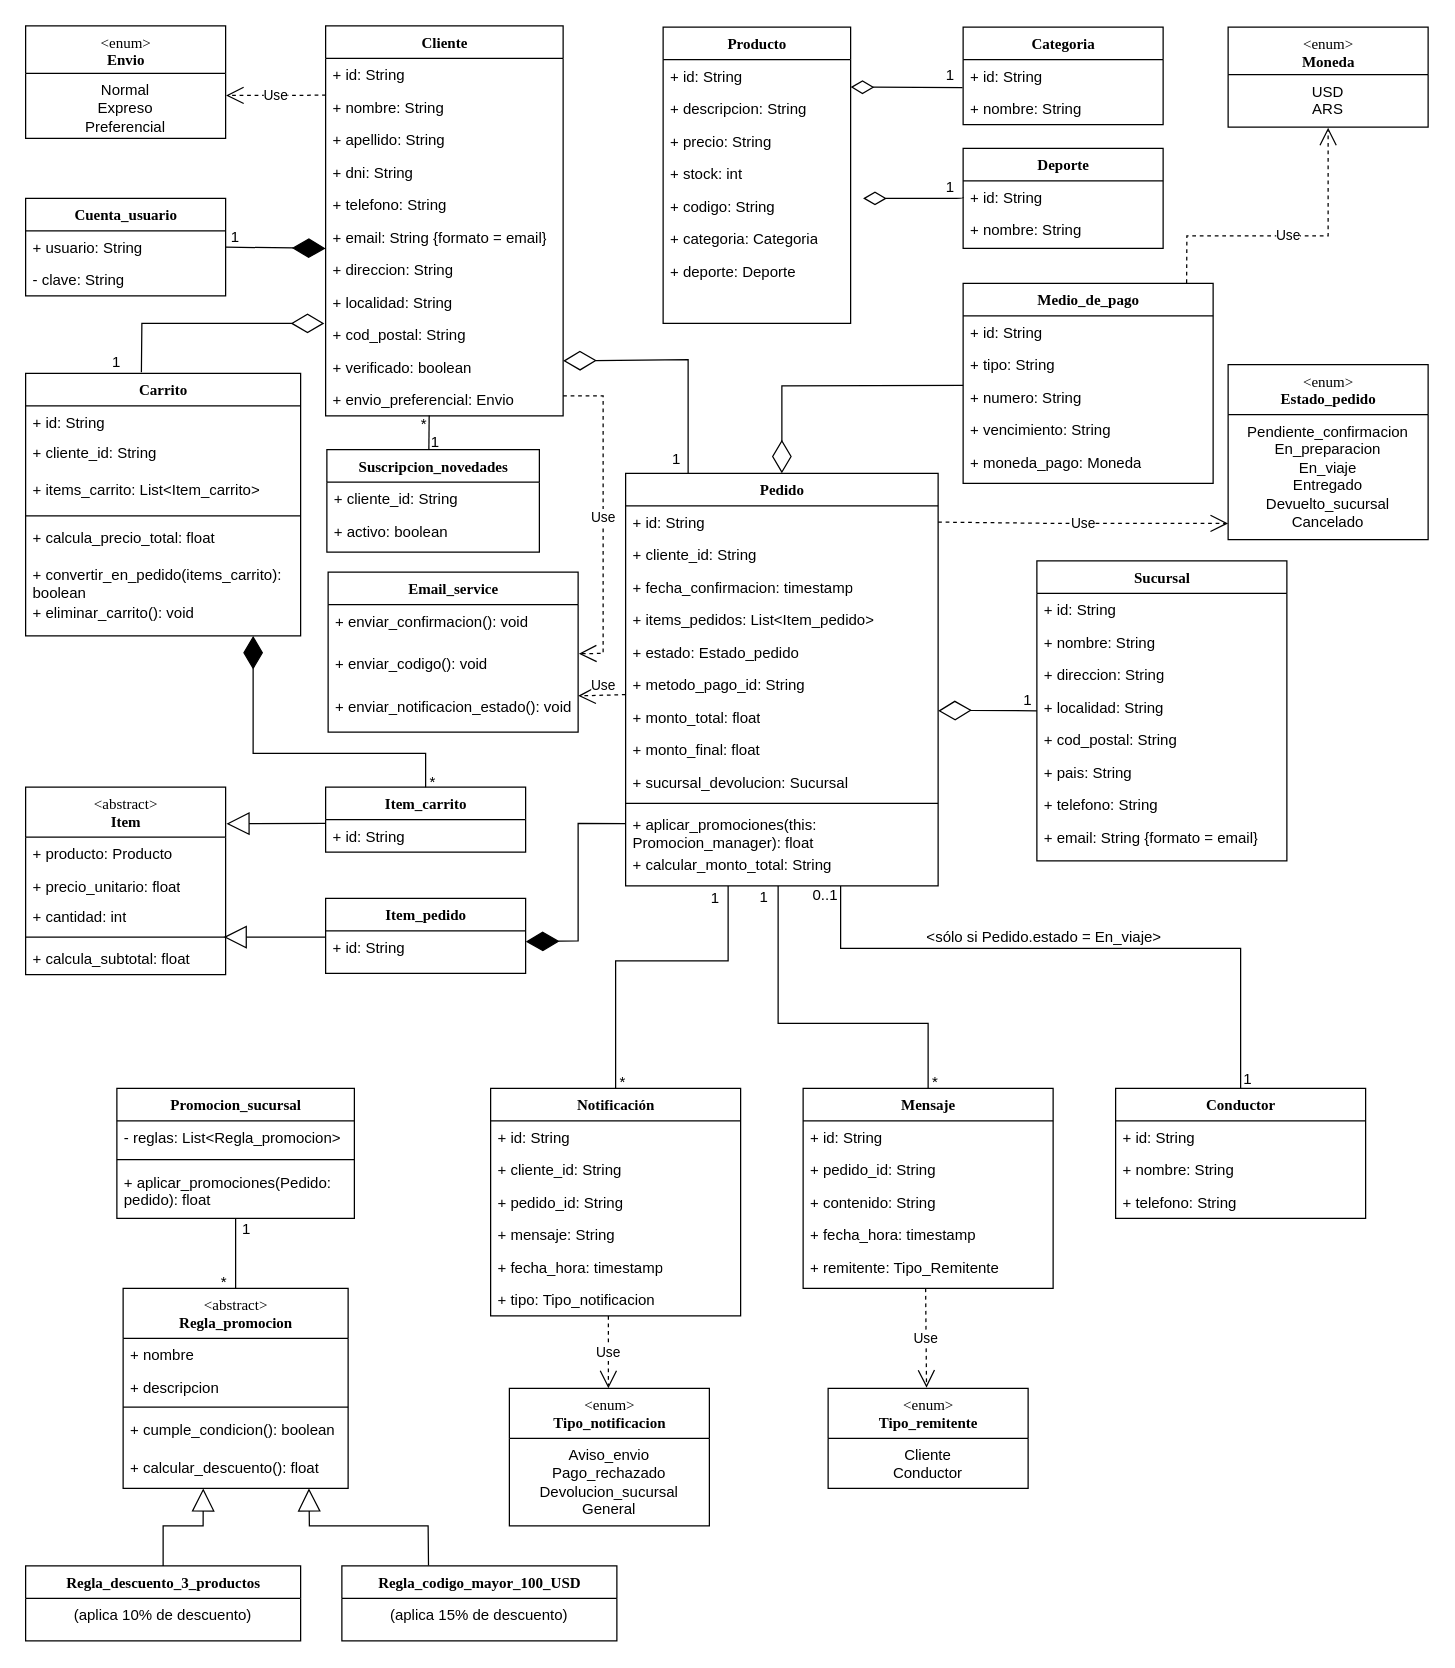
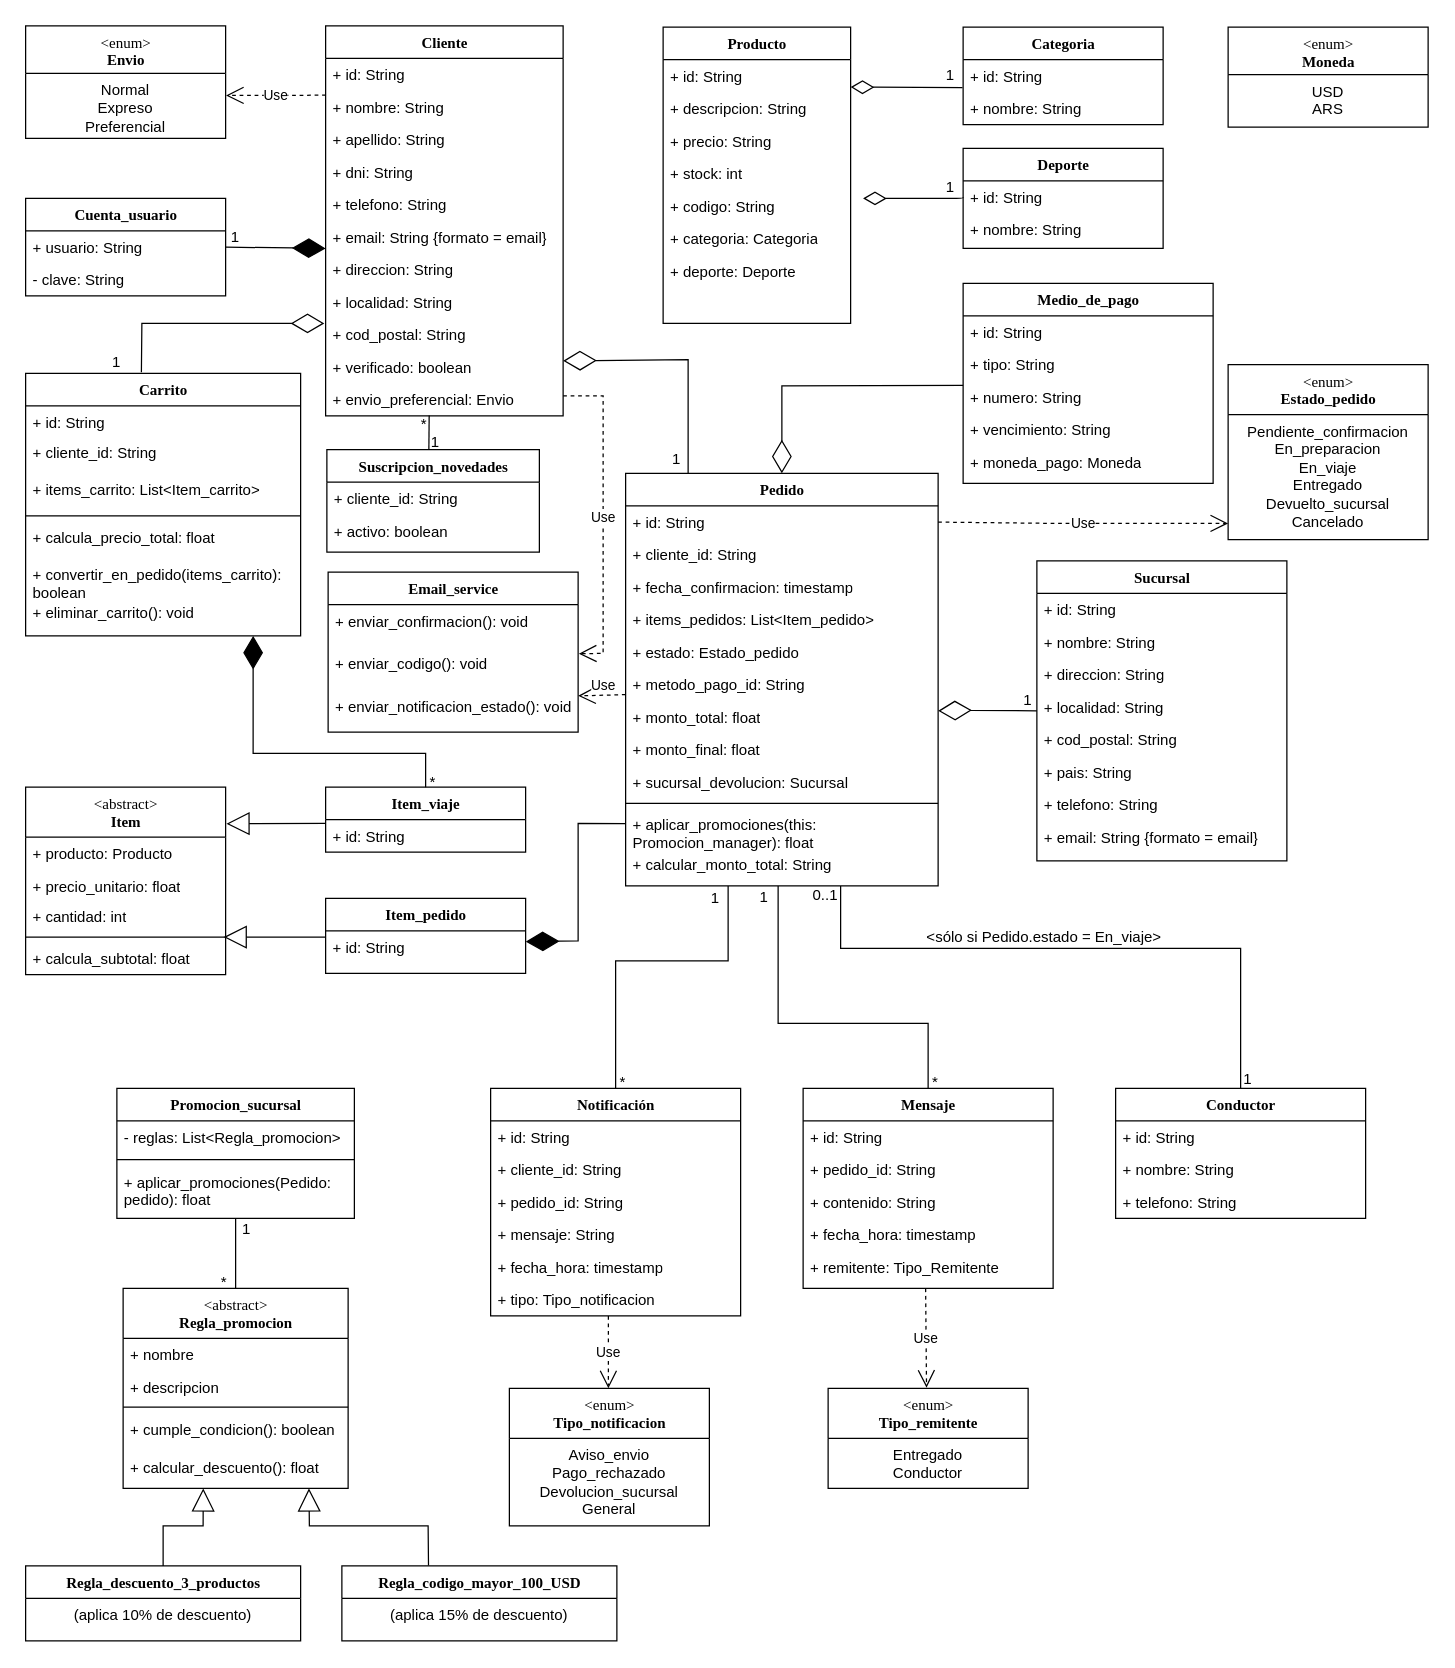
(1287, 236) -> none
(426, 805) -> (426, 805)
(928, 1465) -> (928, 1465)
